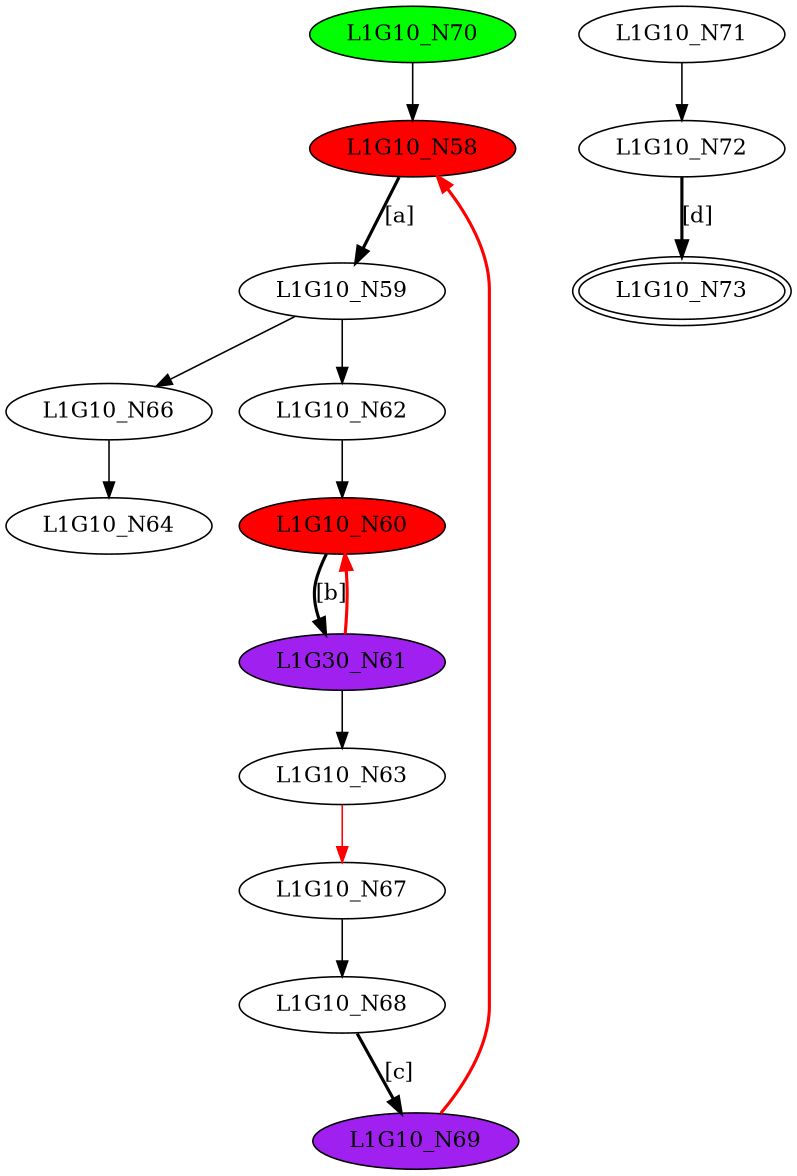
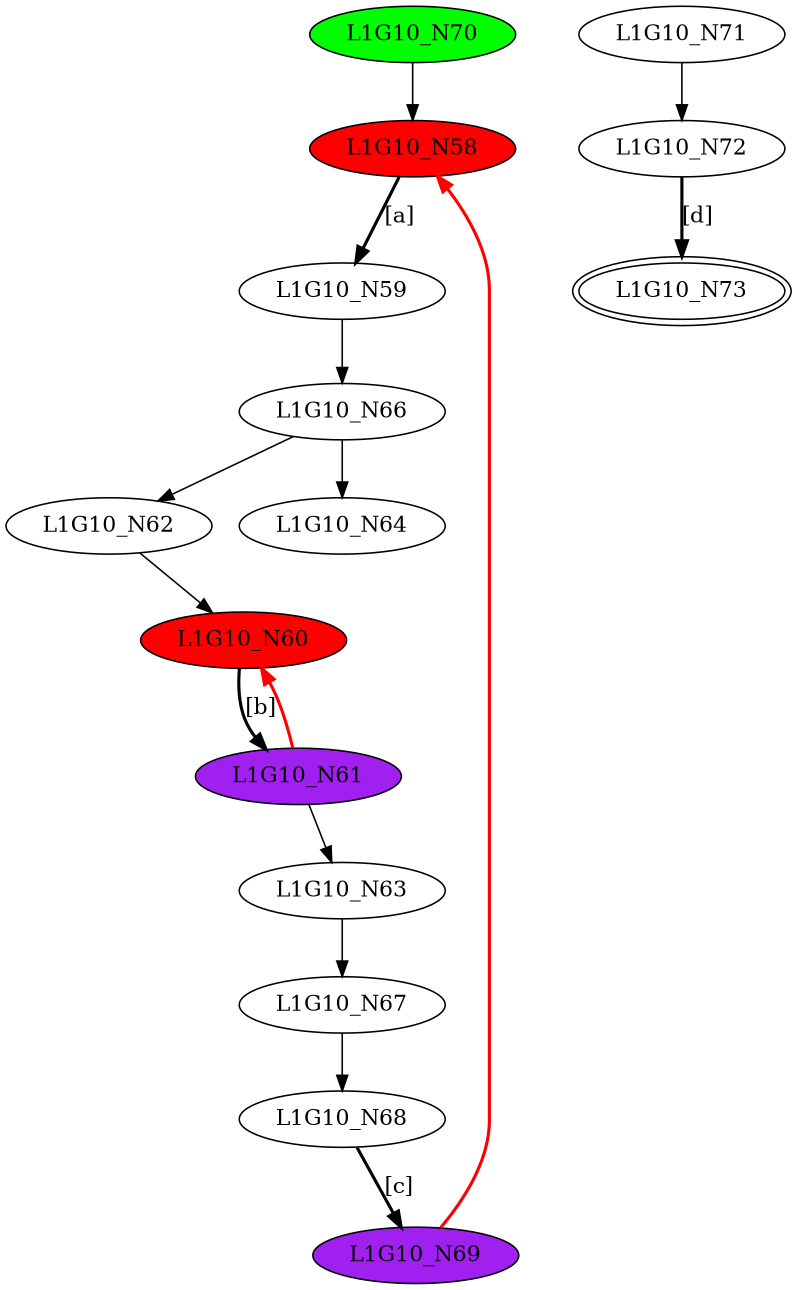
(342, 343) -> (233, 465)
(342, 662) -> (298, 776)
(342, 826) -> (342, 940)
